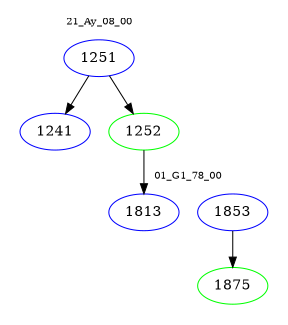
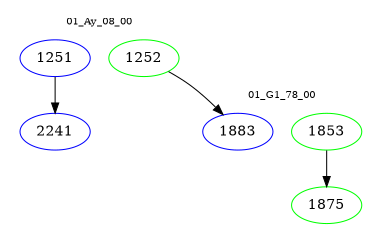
(100, 22) -> (100, 22)
(119, 90) -> none
(55, 132) -> (55, 132)
(144, 212) -> (238, 132)
(233, 212) -> (327, 132)
